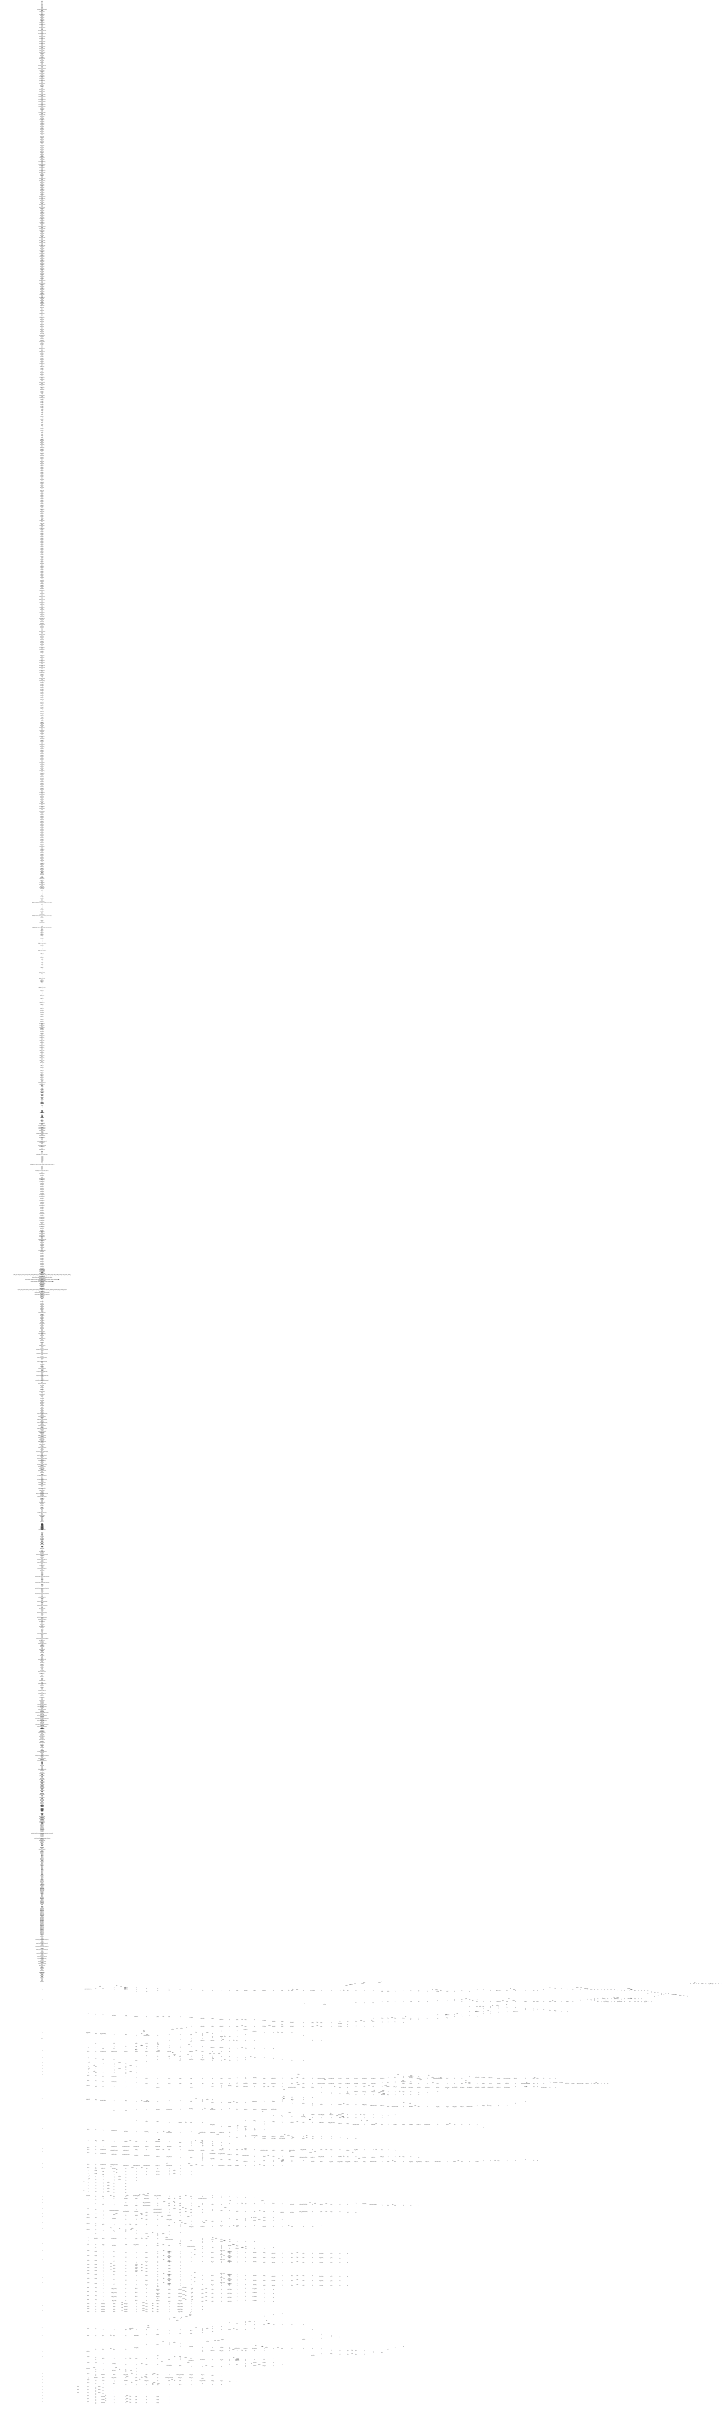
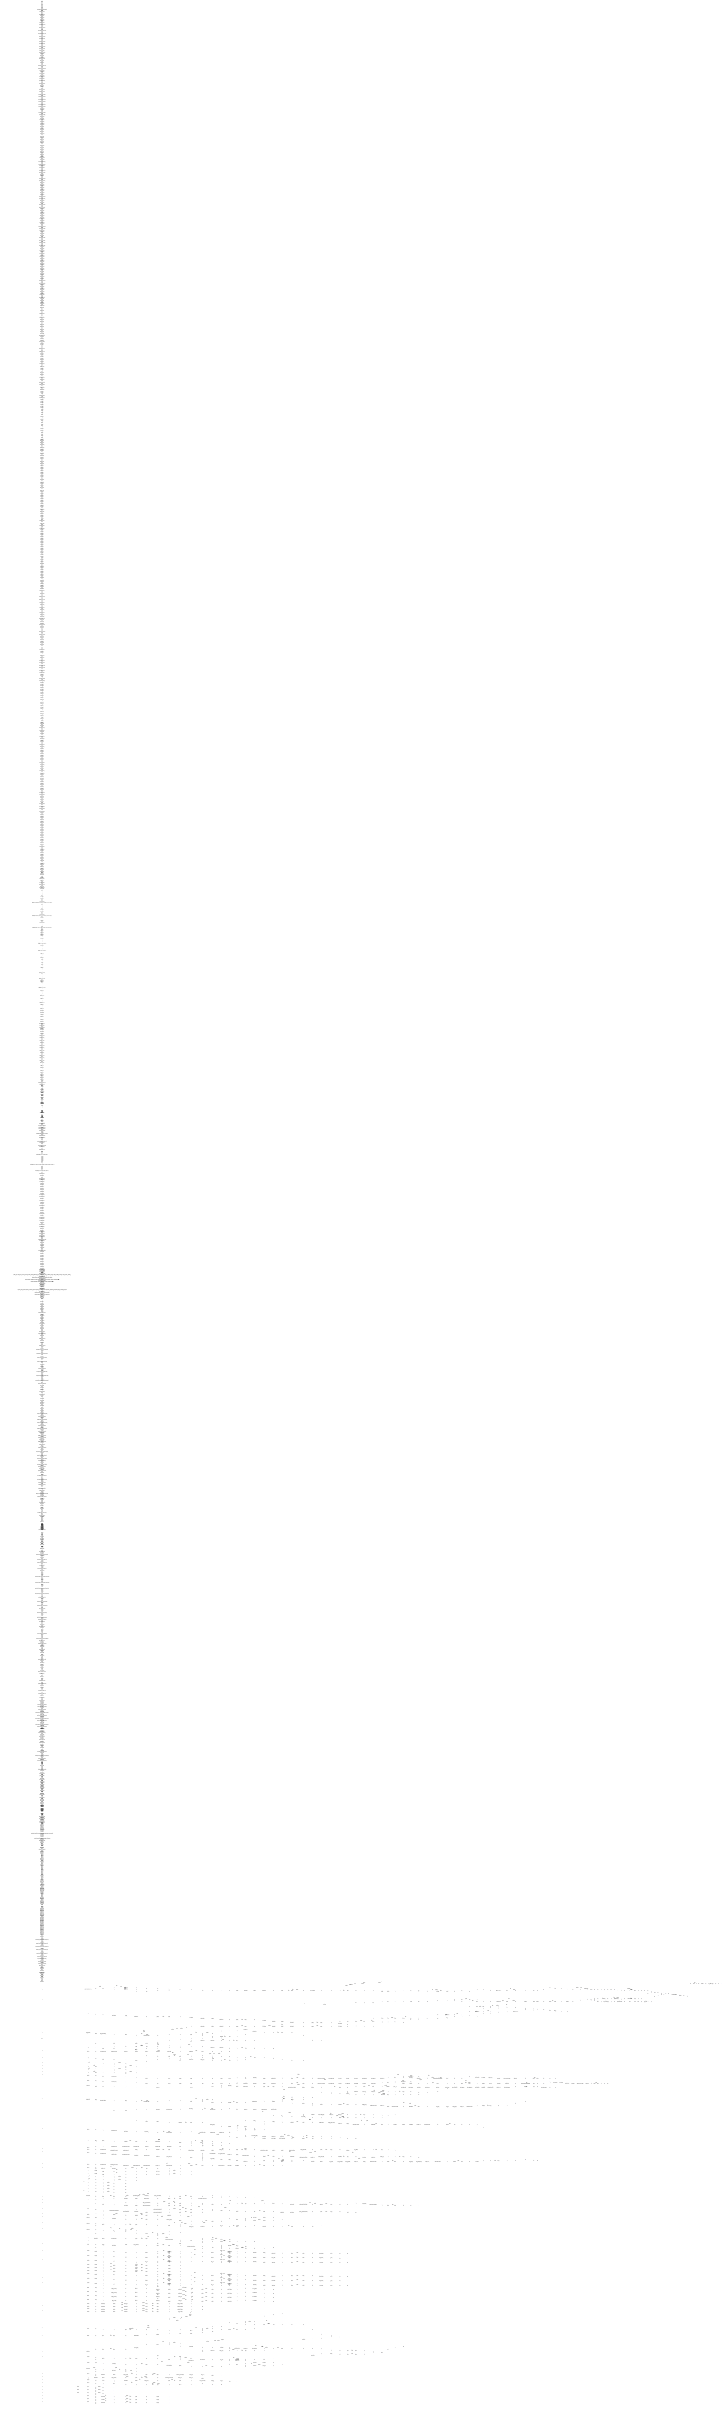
(42, 647) -> none
